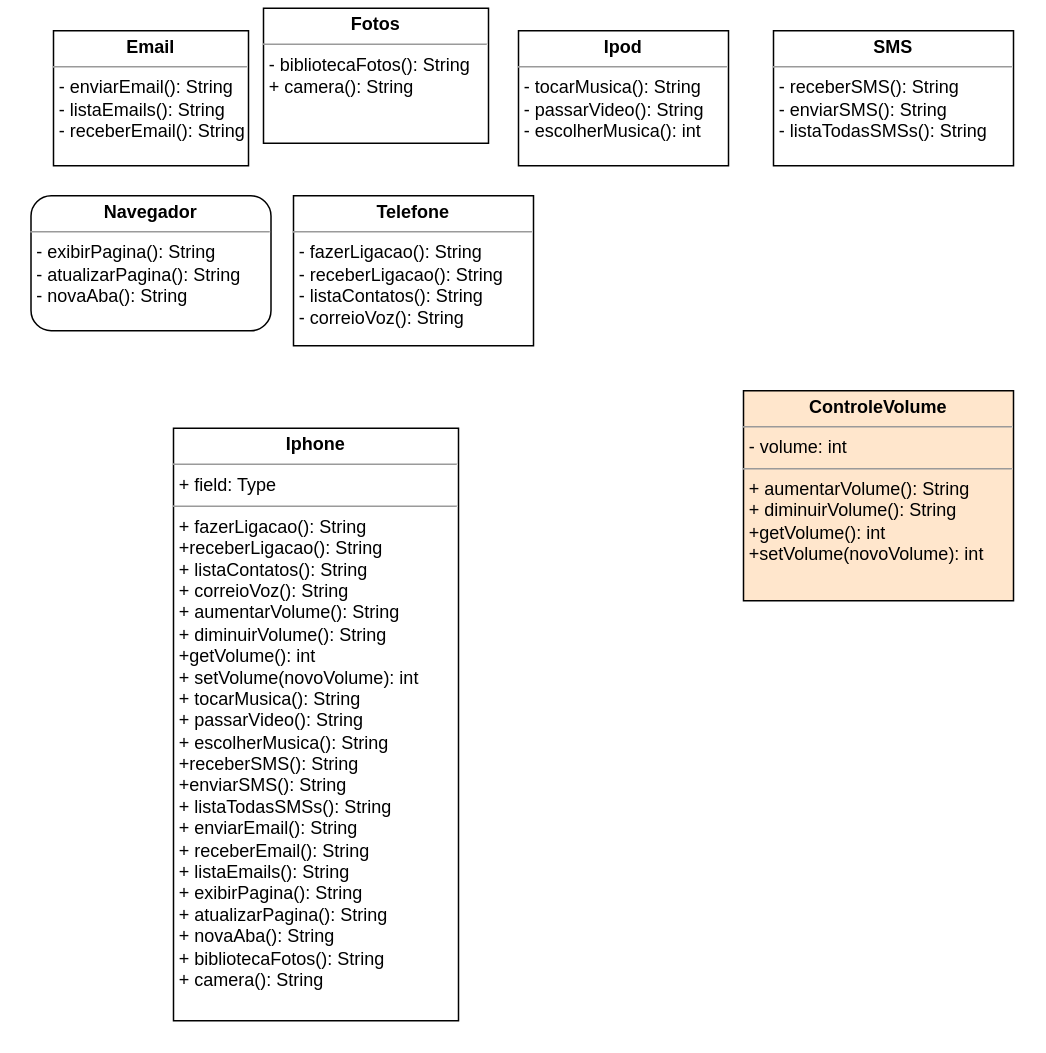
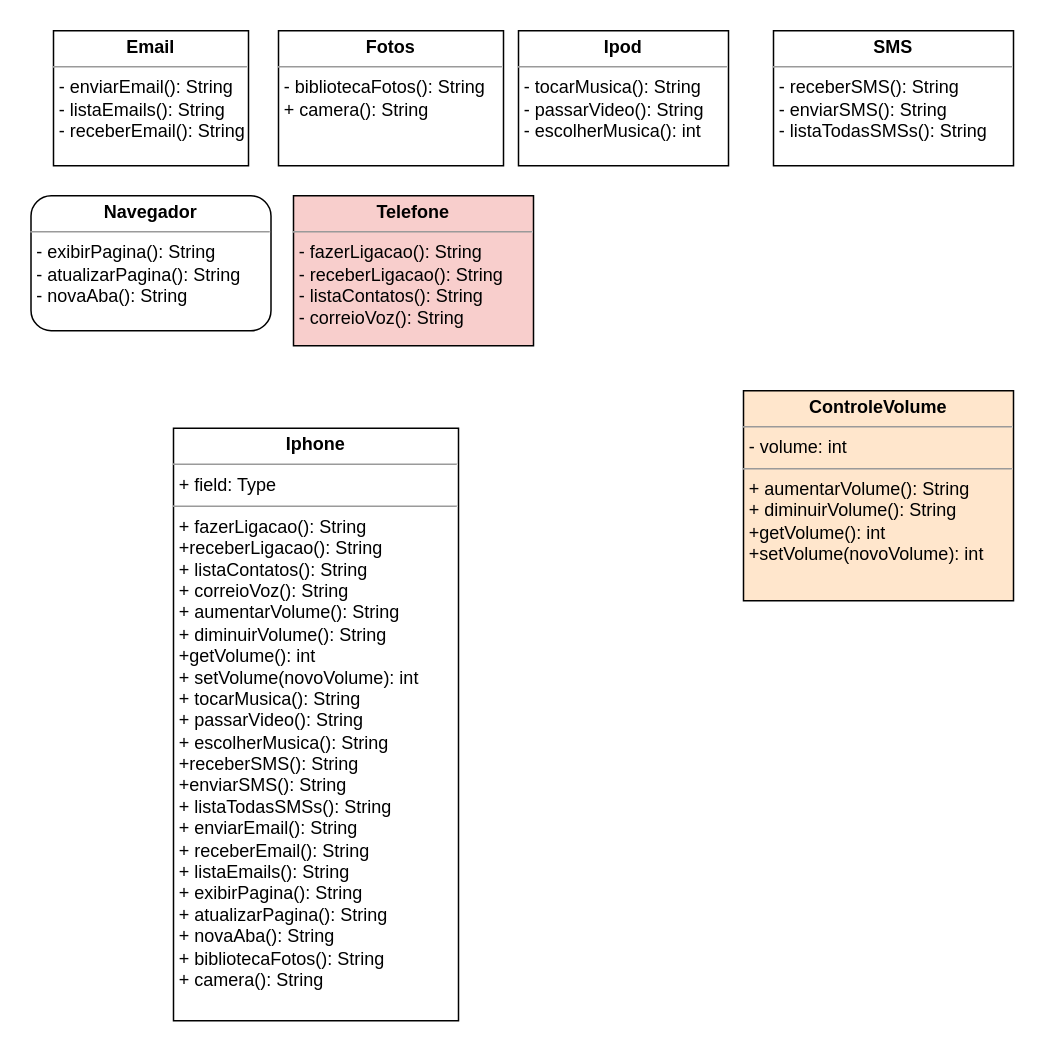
(376, 76) -> (391, 98)
(413, 271) -> (413, 271)
